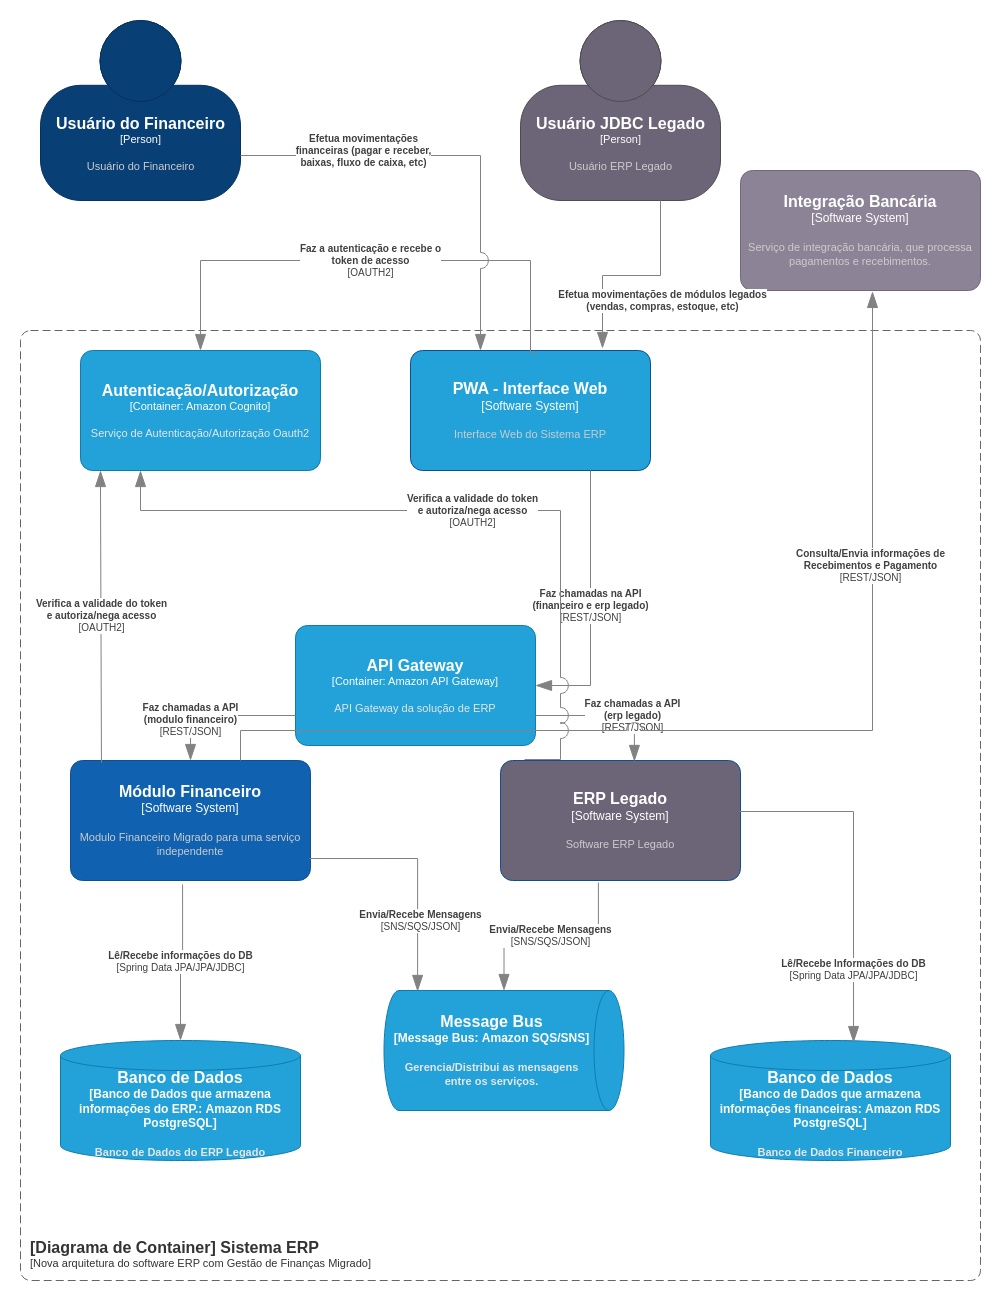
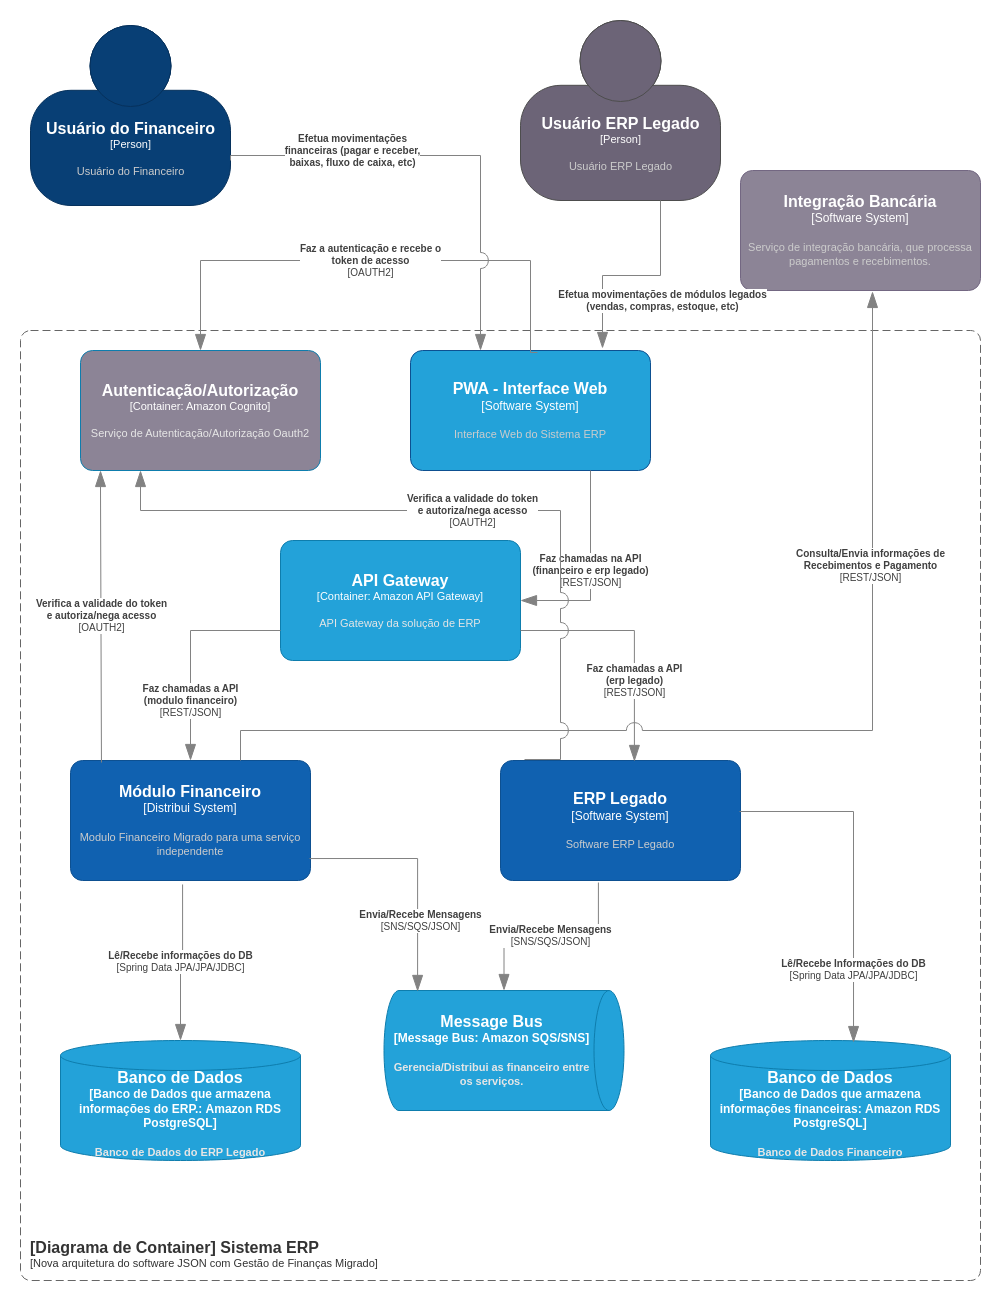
(141, 111) -> (131, 116)
(621, 144) -> (621, 144)
(201, 411) -> (201, 411)
(416, 686) -> (401, 601)
(191, 821) -> (191, 821)
(621, 821) -> (621, 821)
(492, 1051) -> (492, 1051)
(214, 1256) -> (217, 1256)
